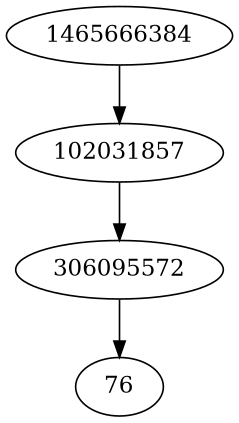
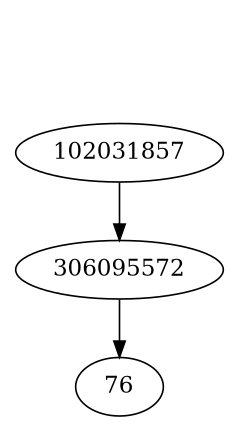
(120, 36) -> none
